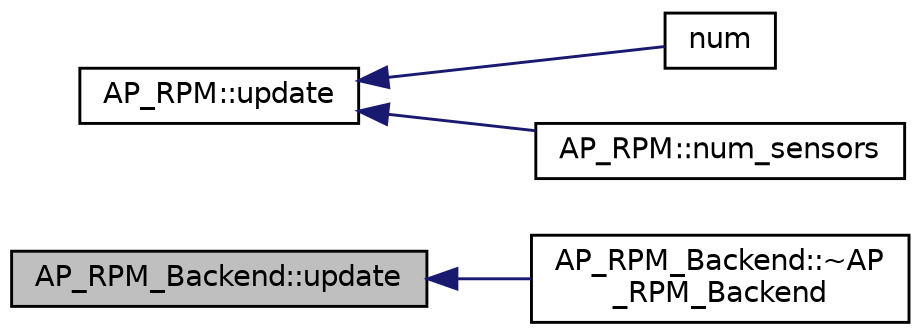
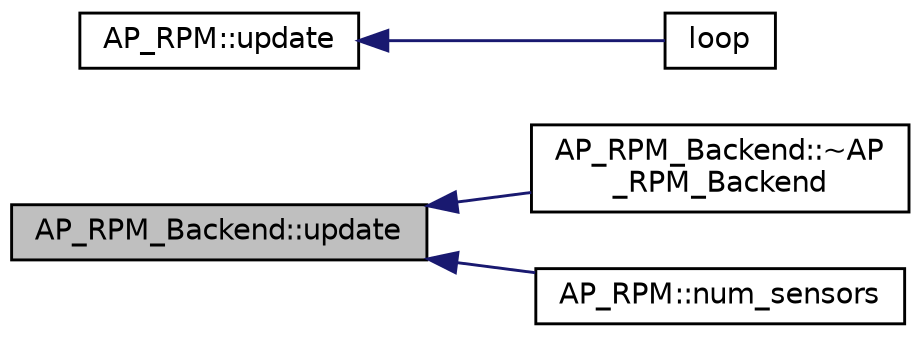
(720, 41) -> (720, 41)
(462, 123) -> (496, 268)
